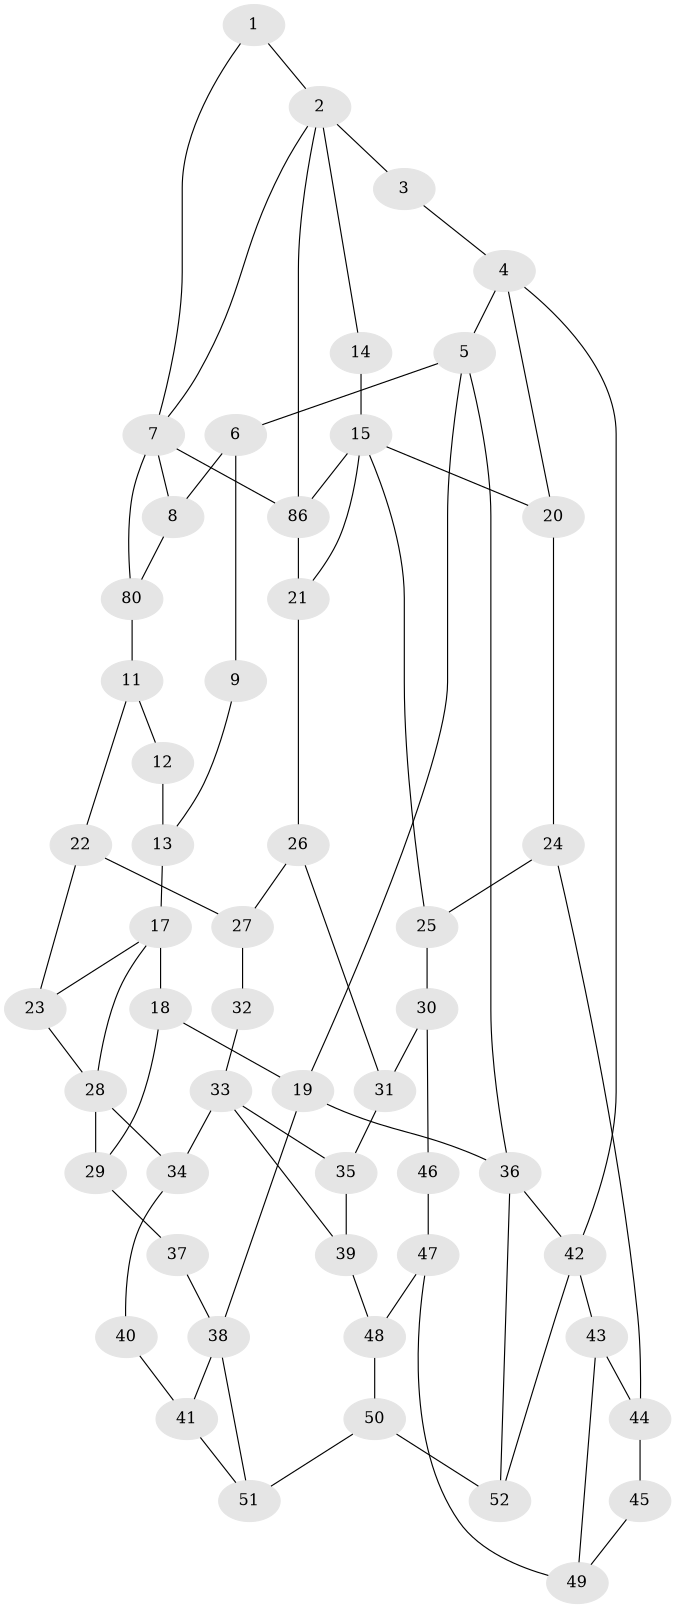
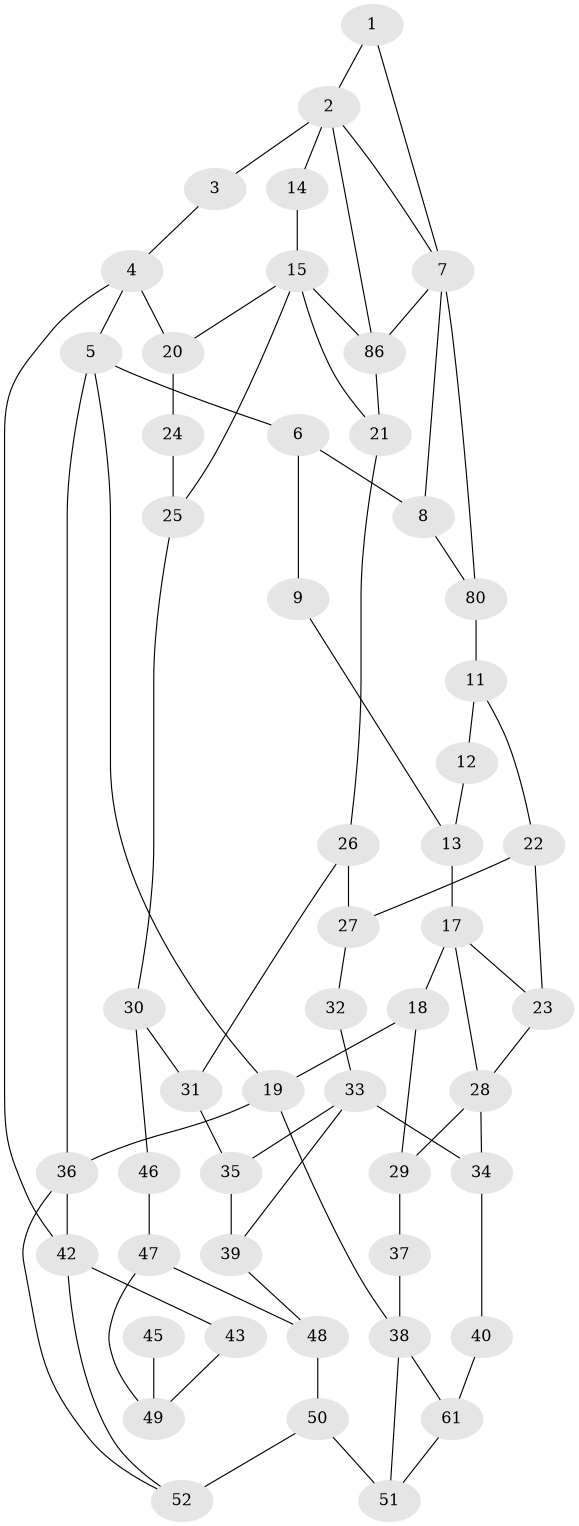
(187, 1419) -> (452, 1419)
(640, 1419) -> none
